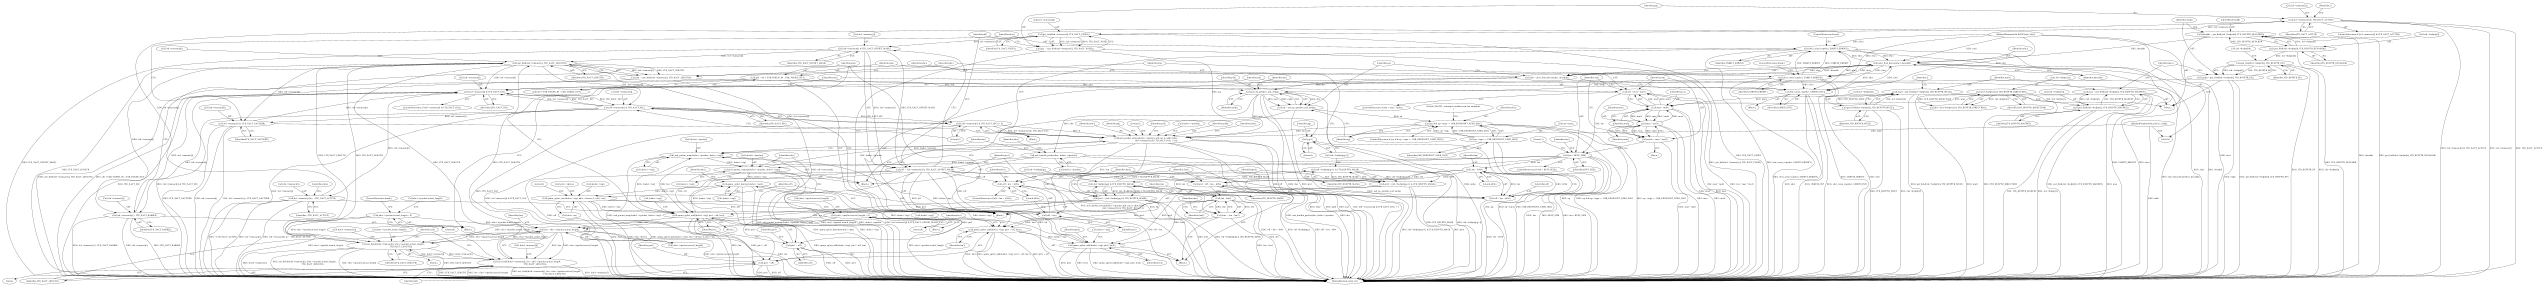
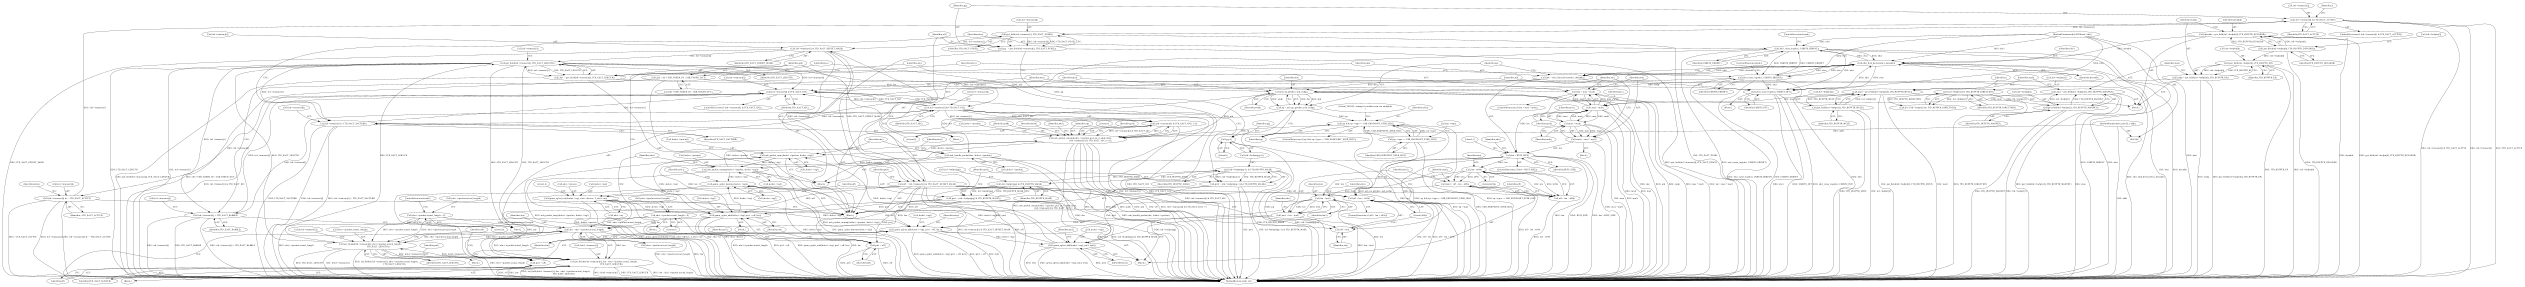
(1096, 176) -> none
